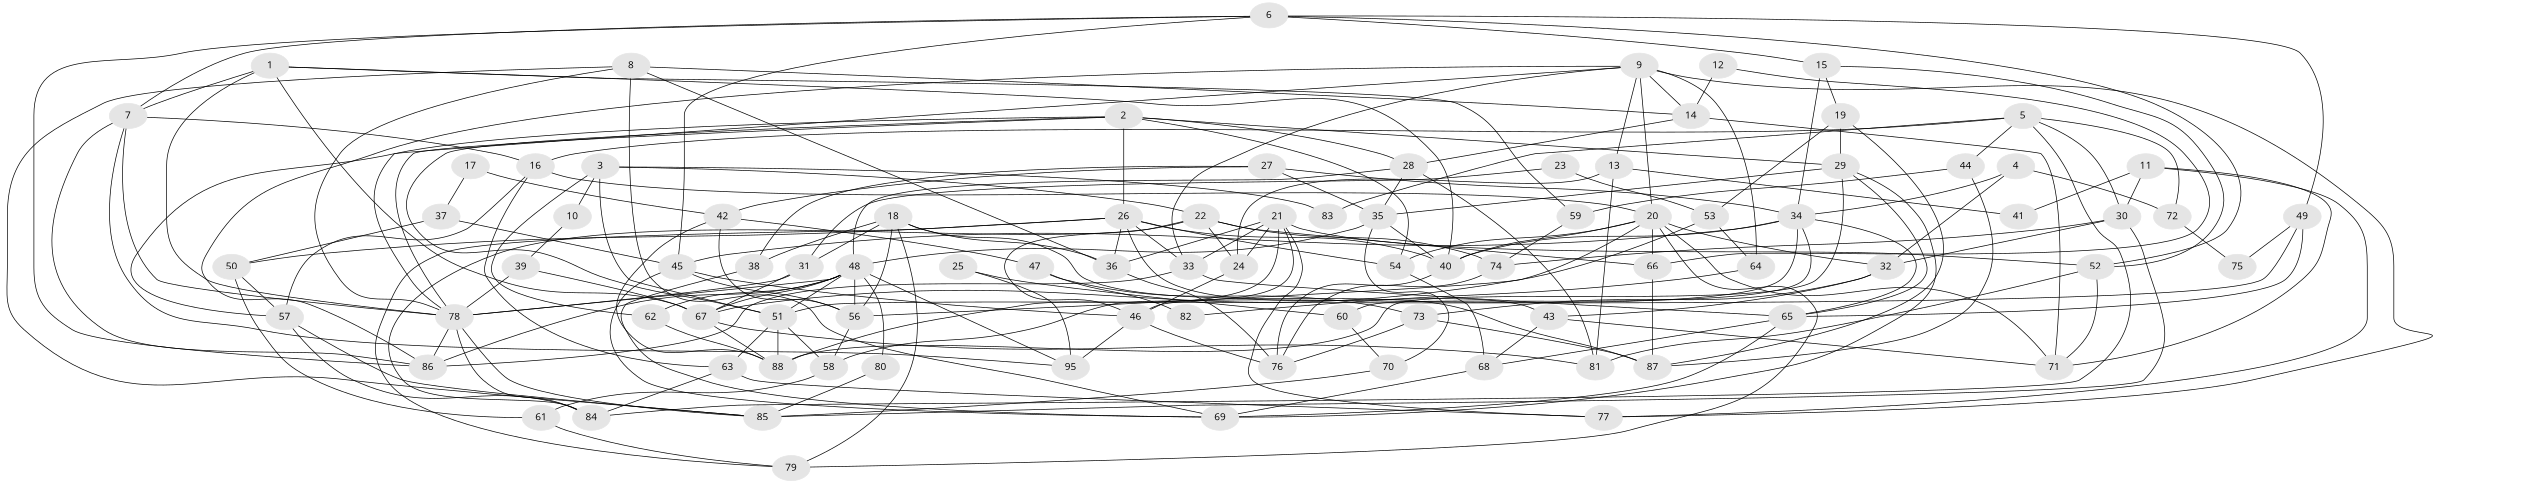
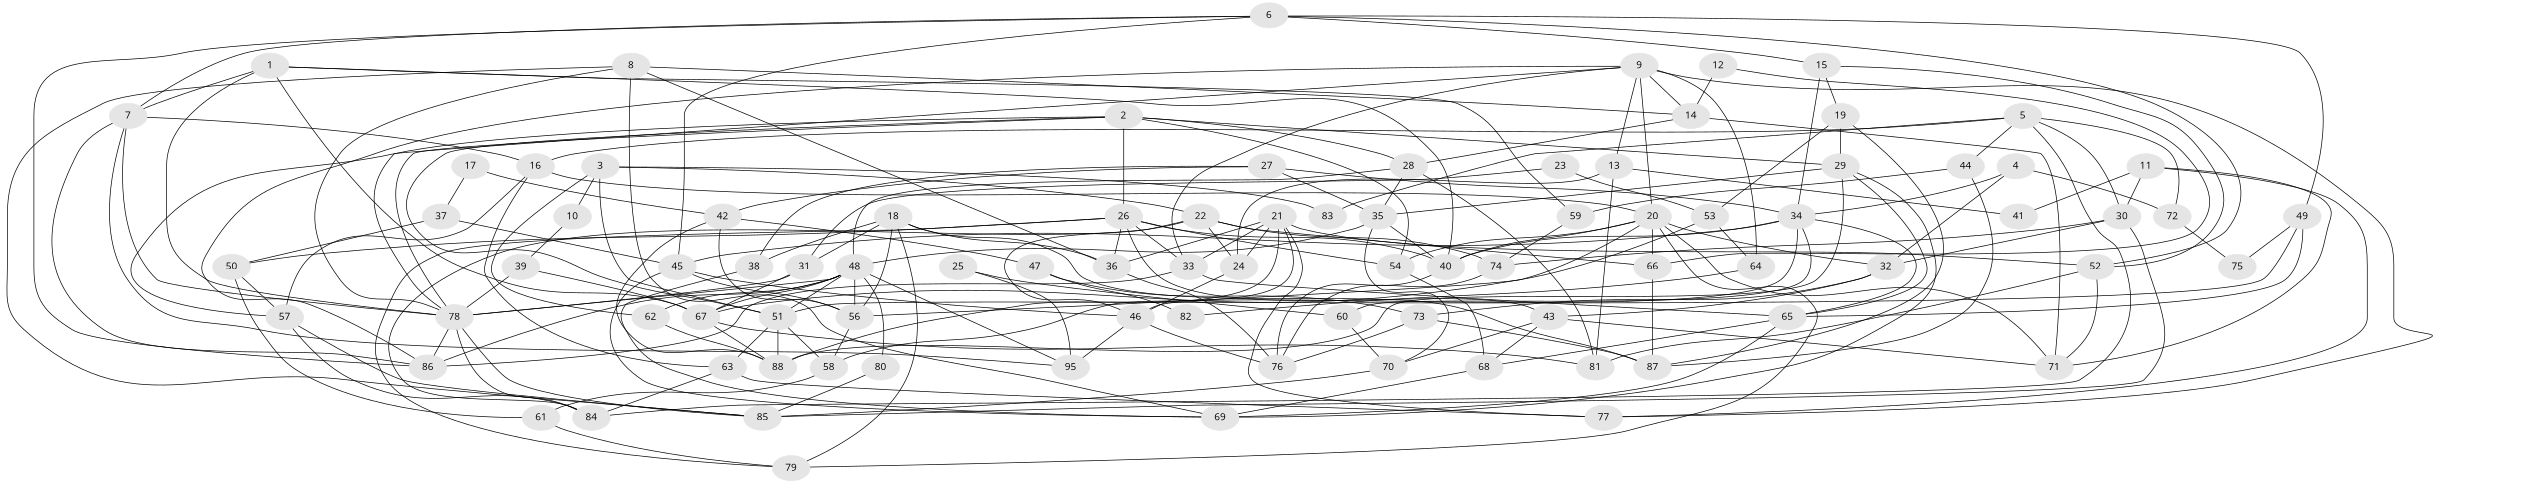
none -> (1469, 342)
